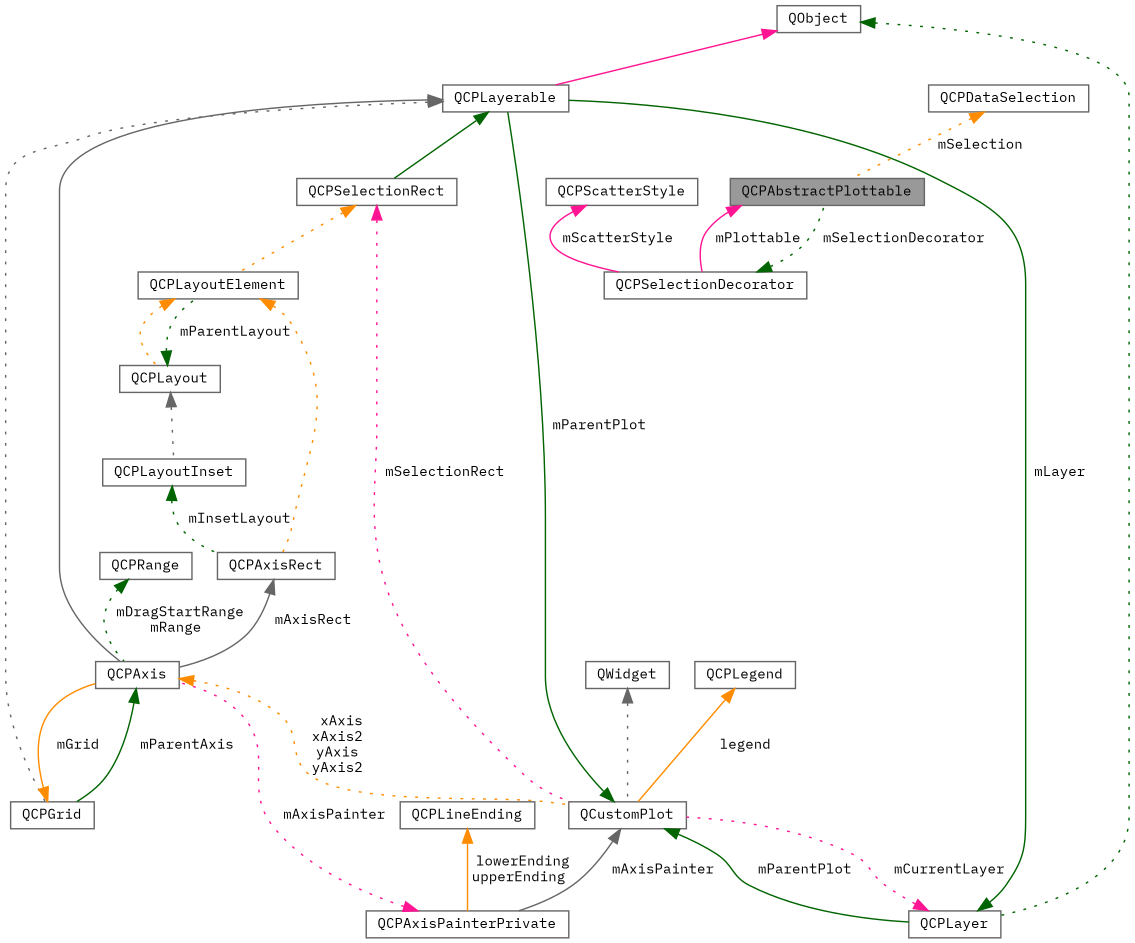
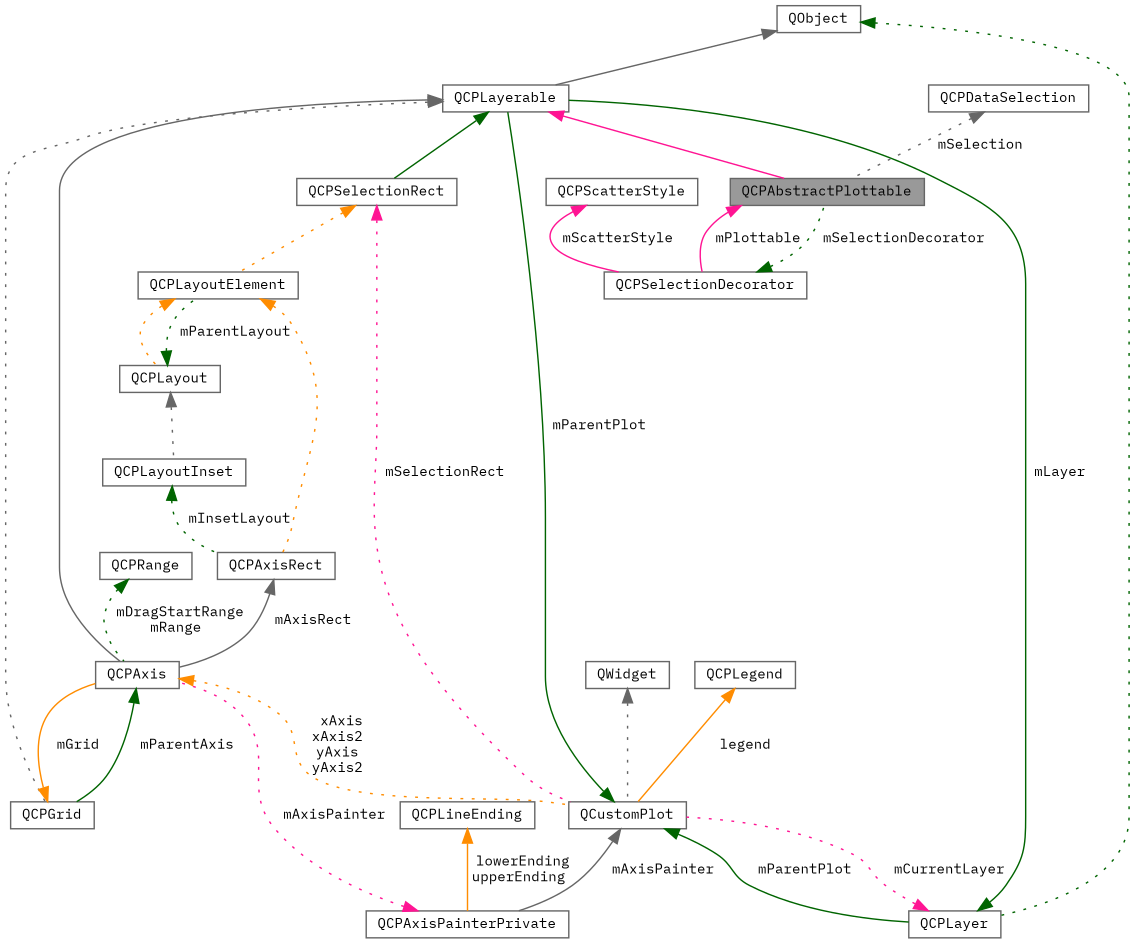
(659, 60) -> (659, 60)
none -> (673, 147)
(912, 148) -> (912, 148)
